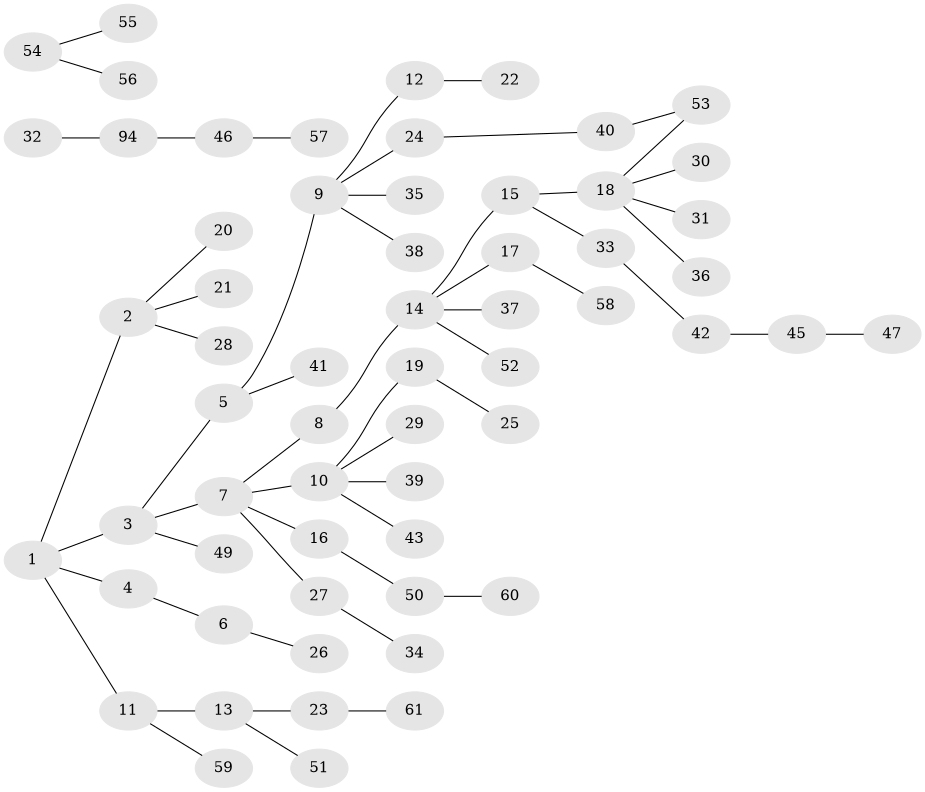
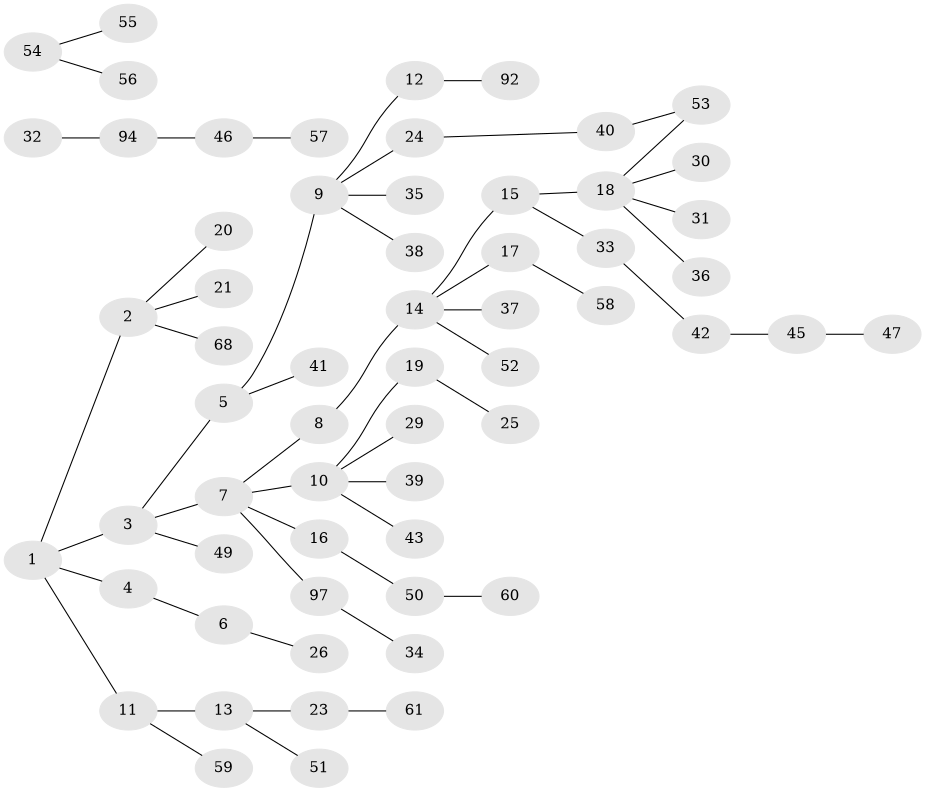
(510, 81) -> (510, 81)
(224, 346) -> (224, 346)
(319, 596) -> (319, 596)
